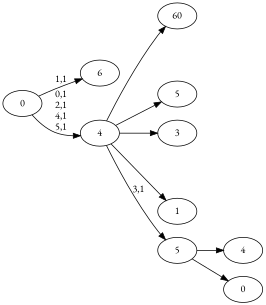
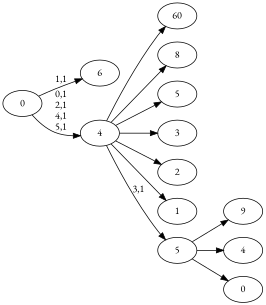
none -> (177, 55)
none -> (177, 172)
none -> (243, 211)
